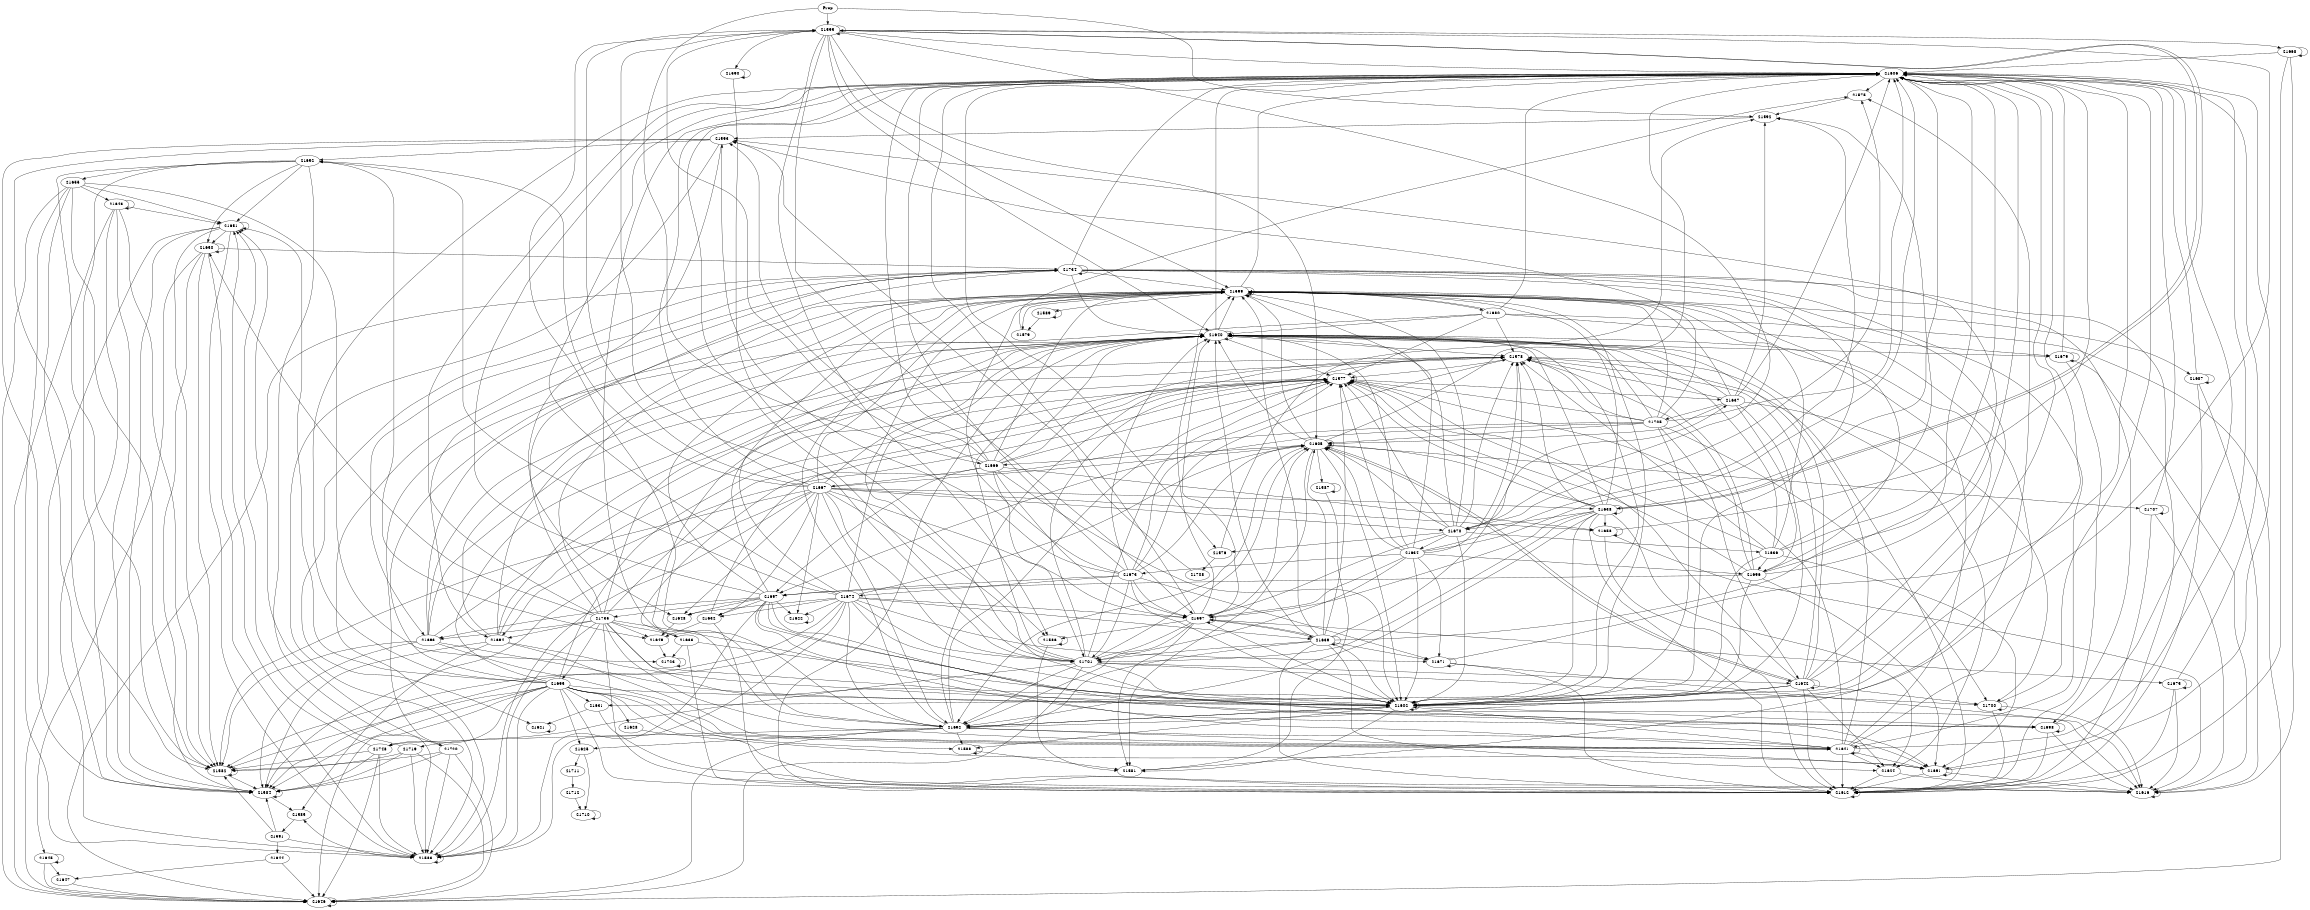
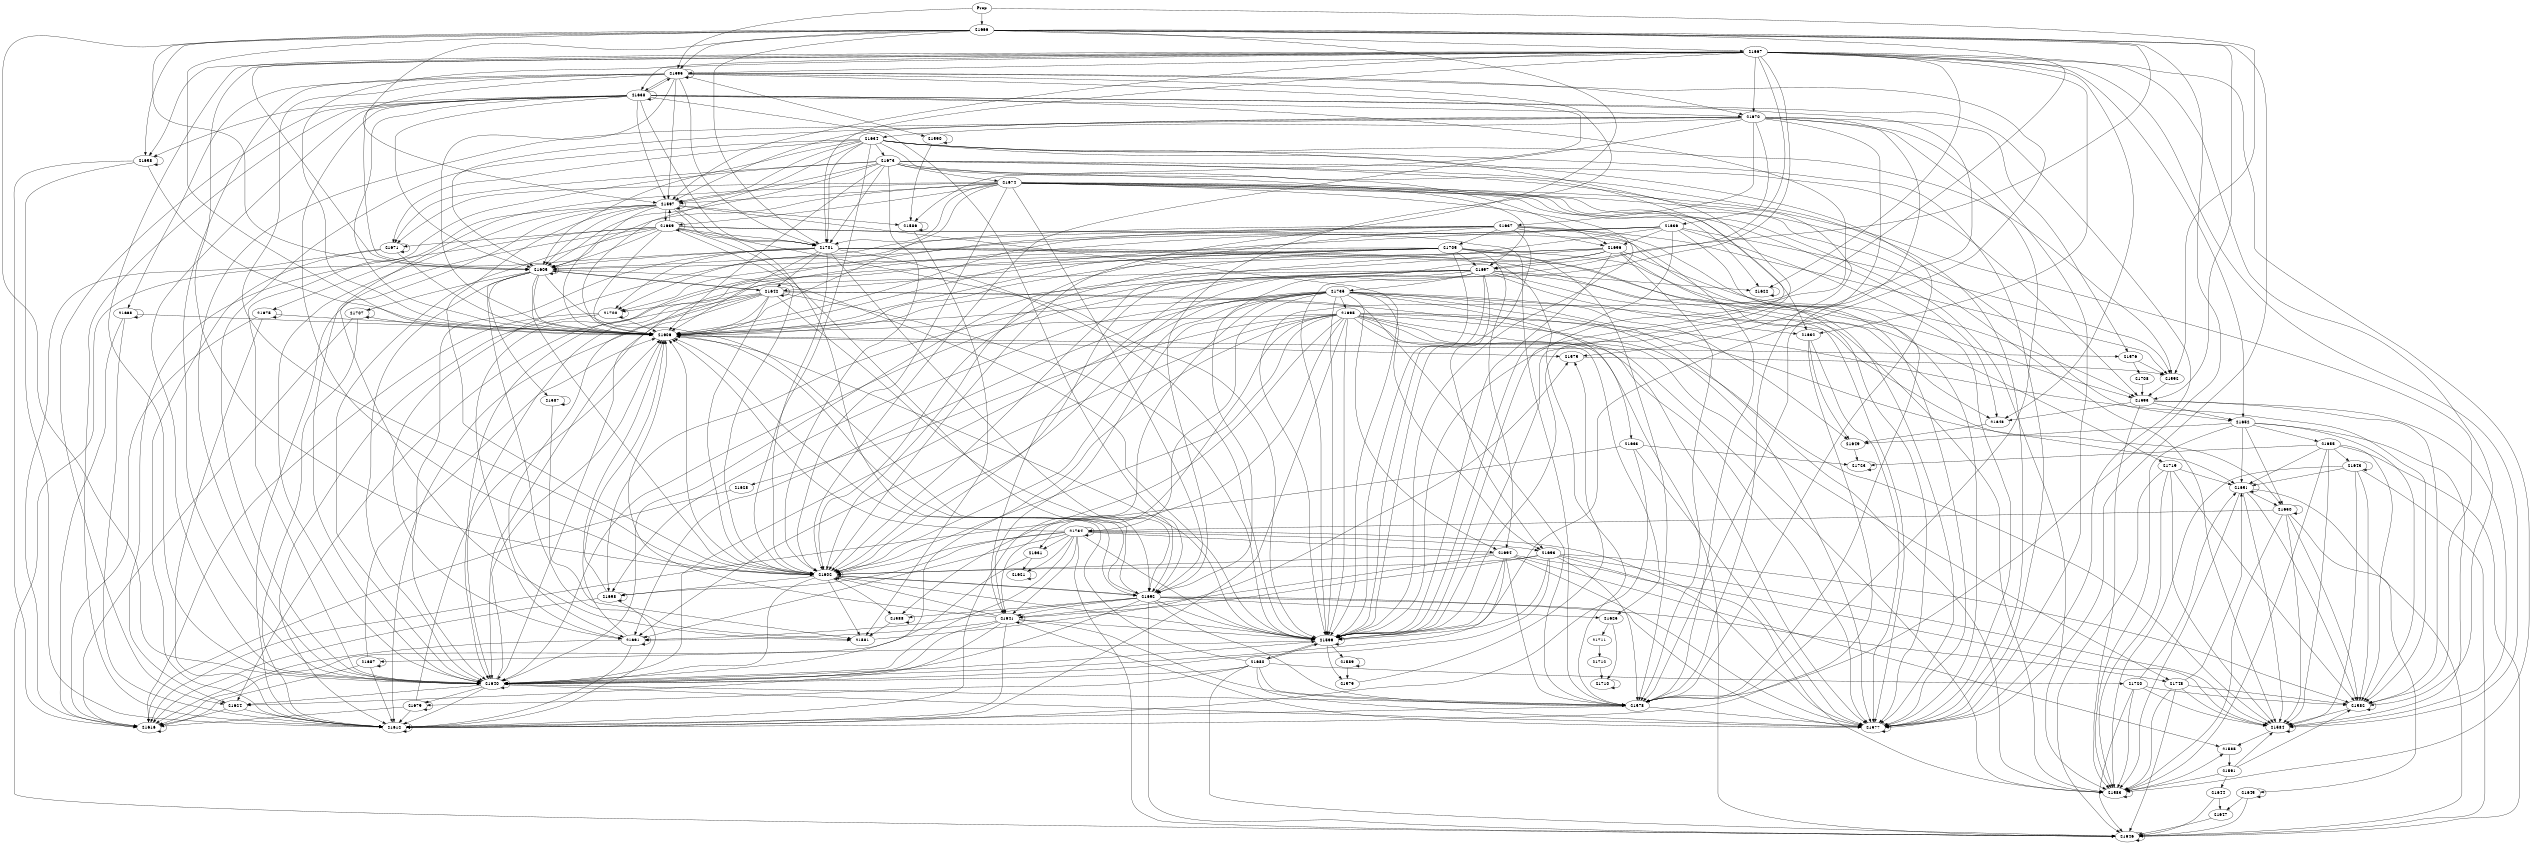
(1525, 389) -> (1921, 350)
(1163, 454) -> (153, 67)
